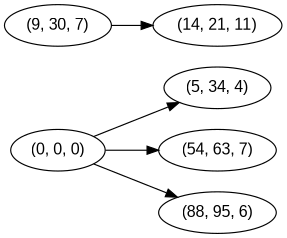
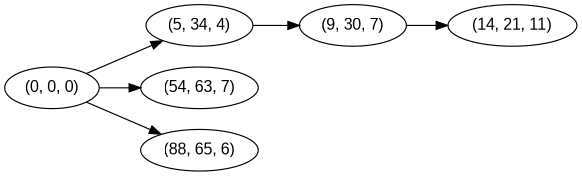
none -> (270, 25)
(217, 213) -> (199, 150)
